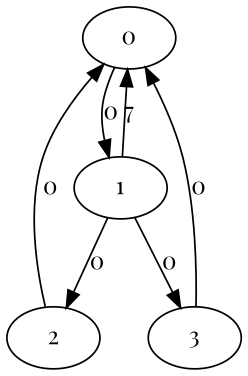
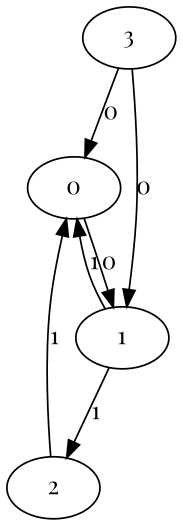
(130, 113) -> (95, 263)
(51, 188) -> (55, 338)
(154, 255) -> (137, 179)
(97, 263) -> (97, 413)
